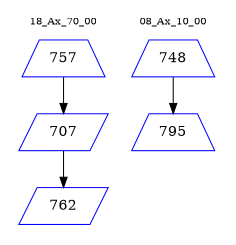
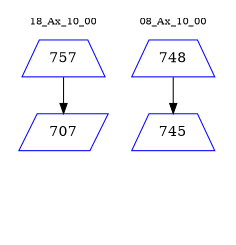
(64, 22) -> (64, 22)
(173, 132) -> (173, 132)
(64, 206) -> none
